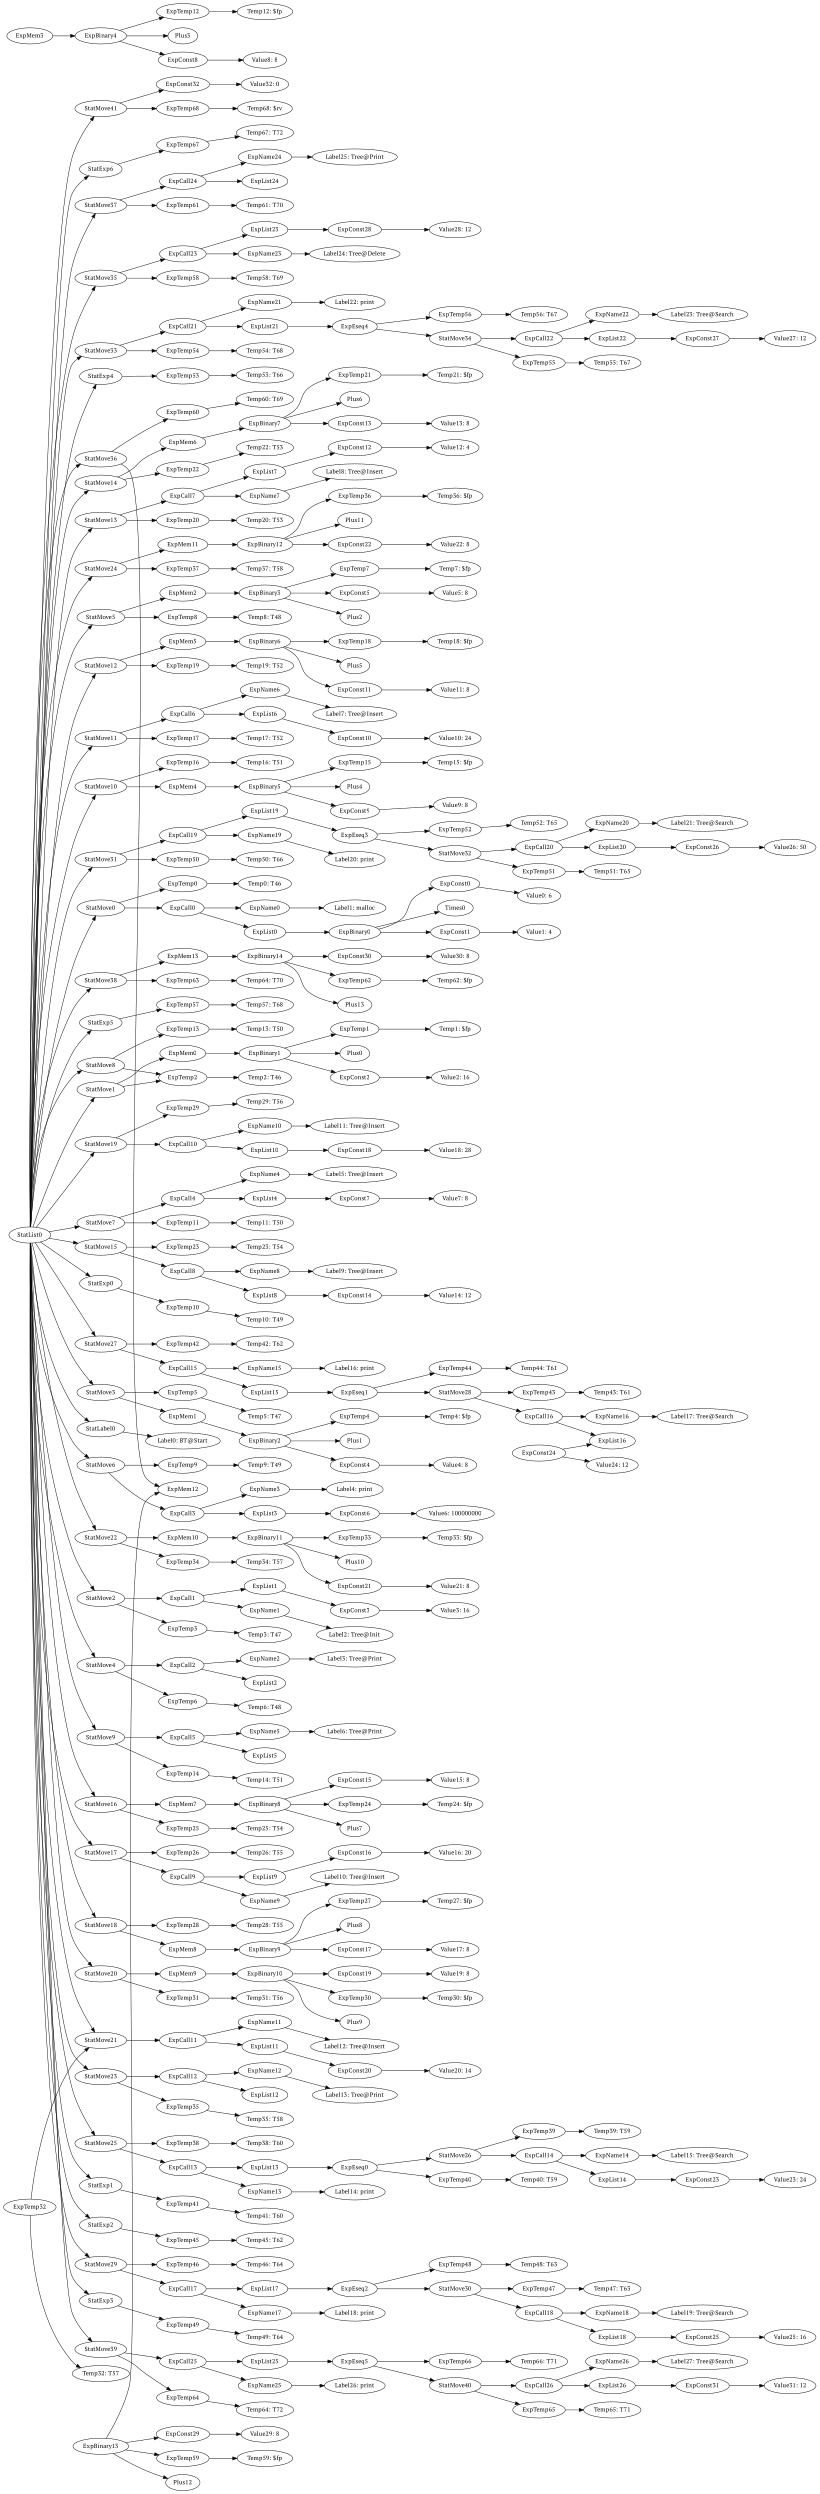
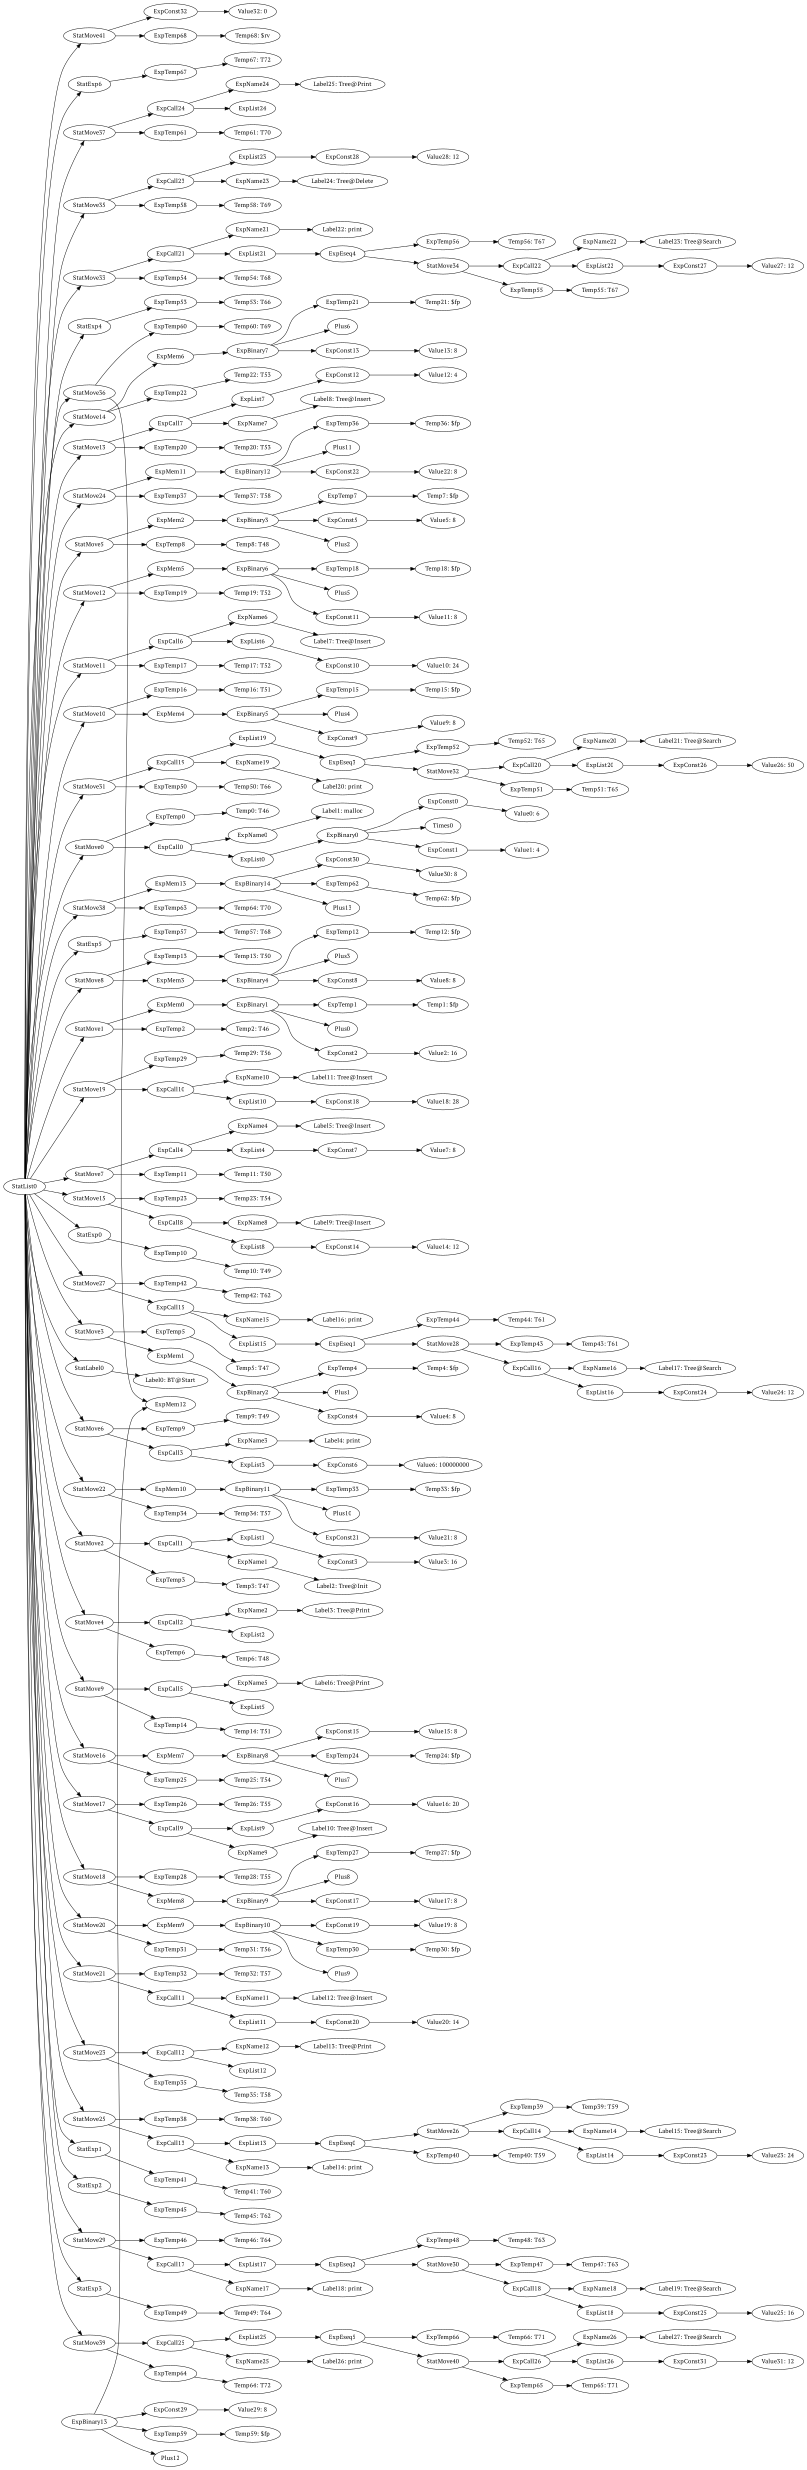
(142, 1072) -> (128, 981)
(575, 1447) -> (641, 1392)
(47, 2120) -> (128, 1974)
